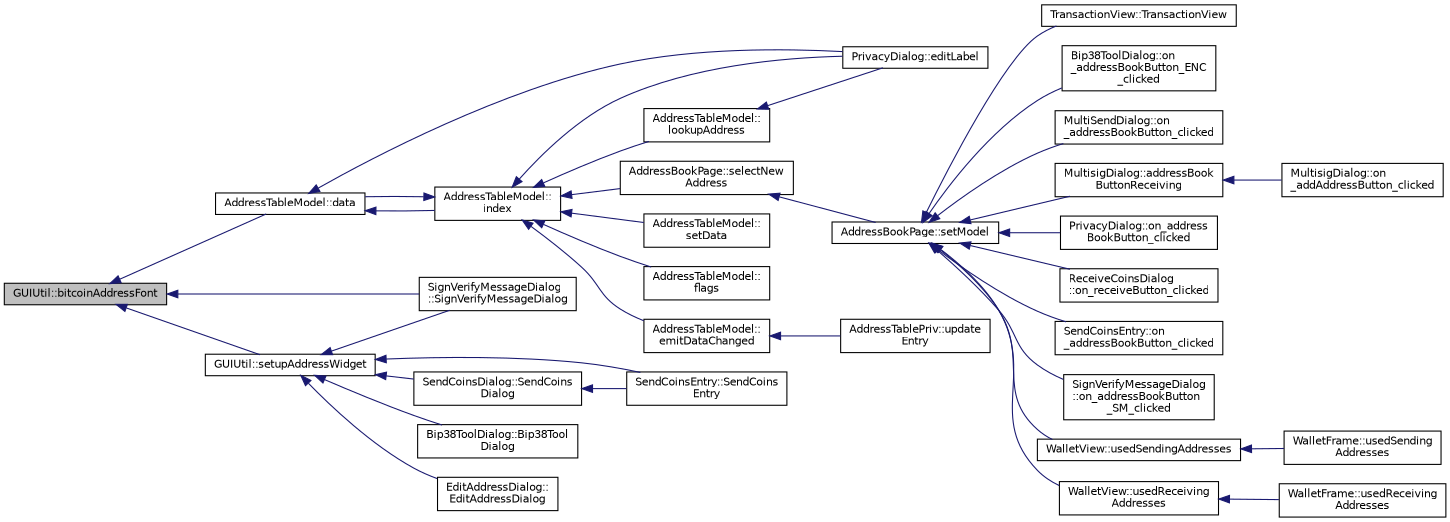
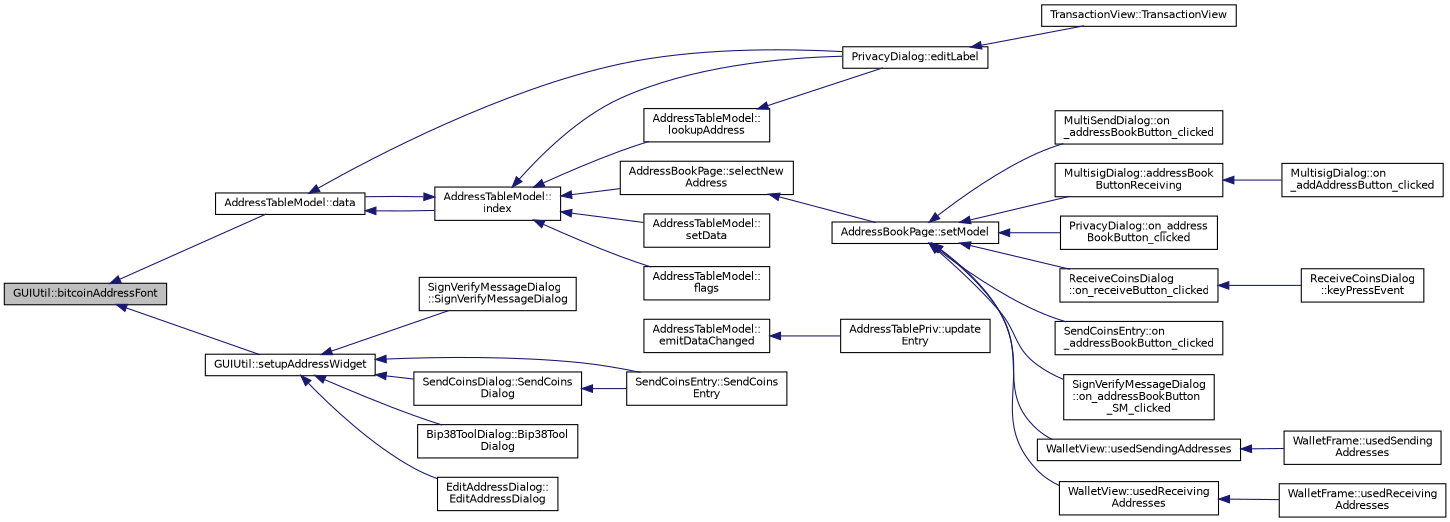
(1139, 68) -> none
(981, 111) -> (1033, 36)
(588, 274) -> none
none -> (1363, 285)
(299, 294) -> none
